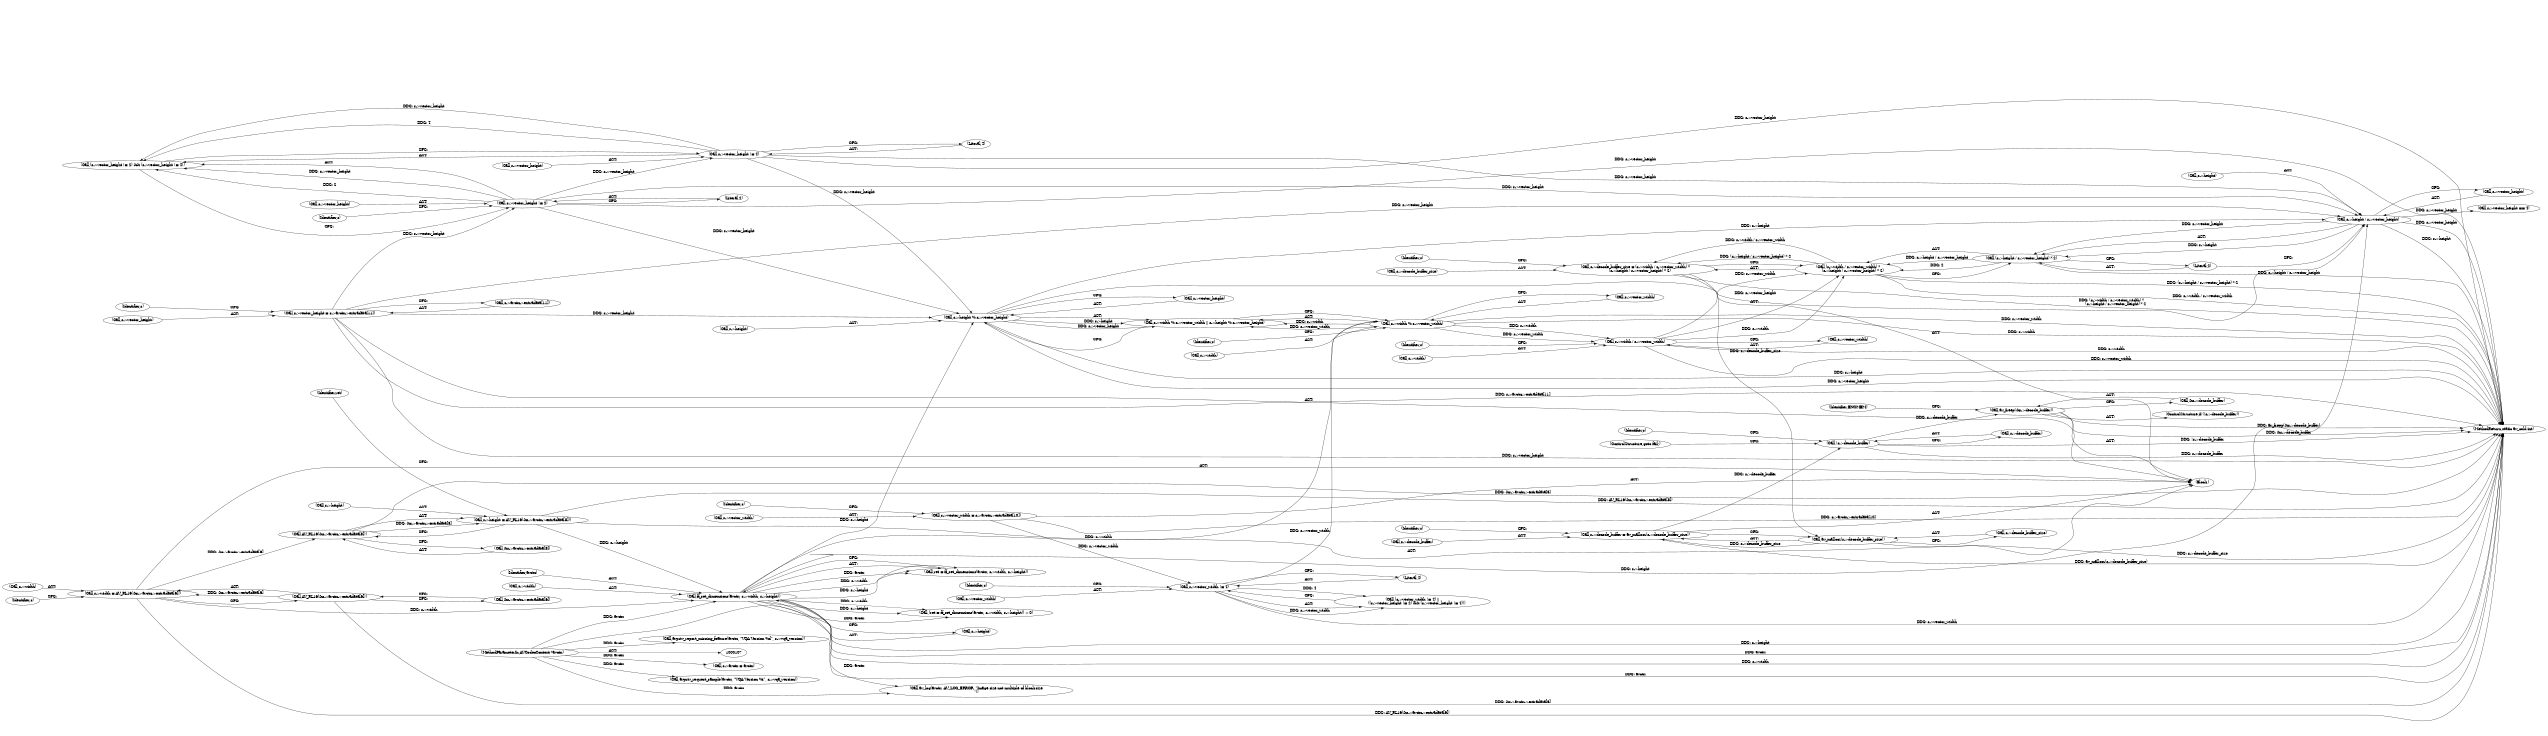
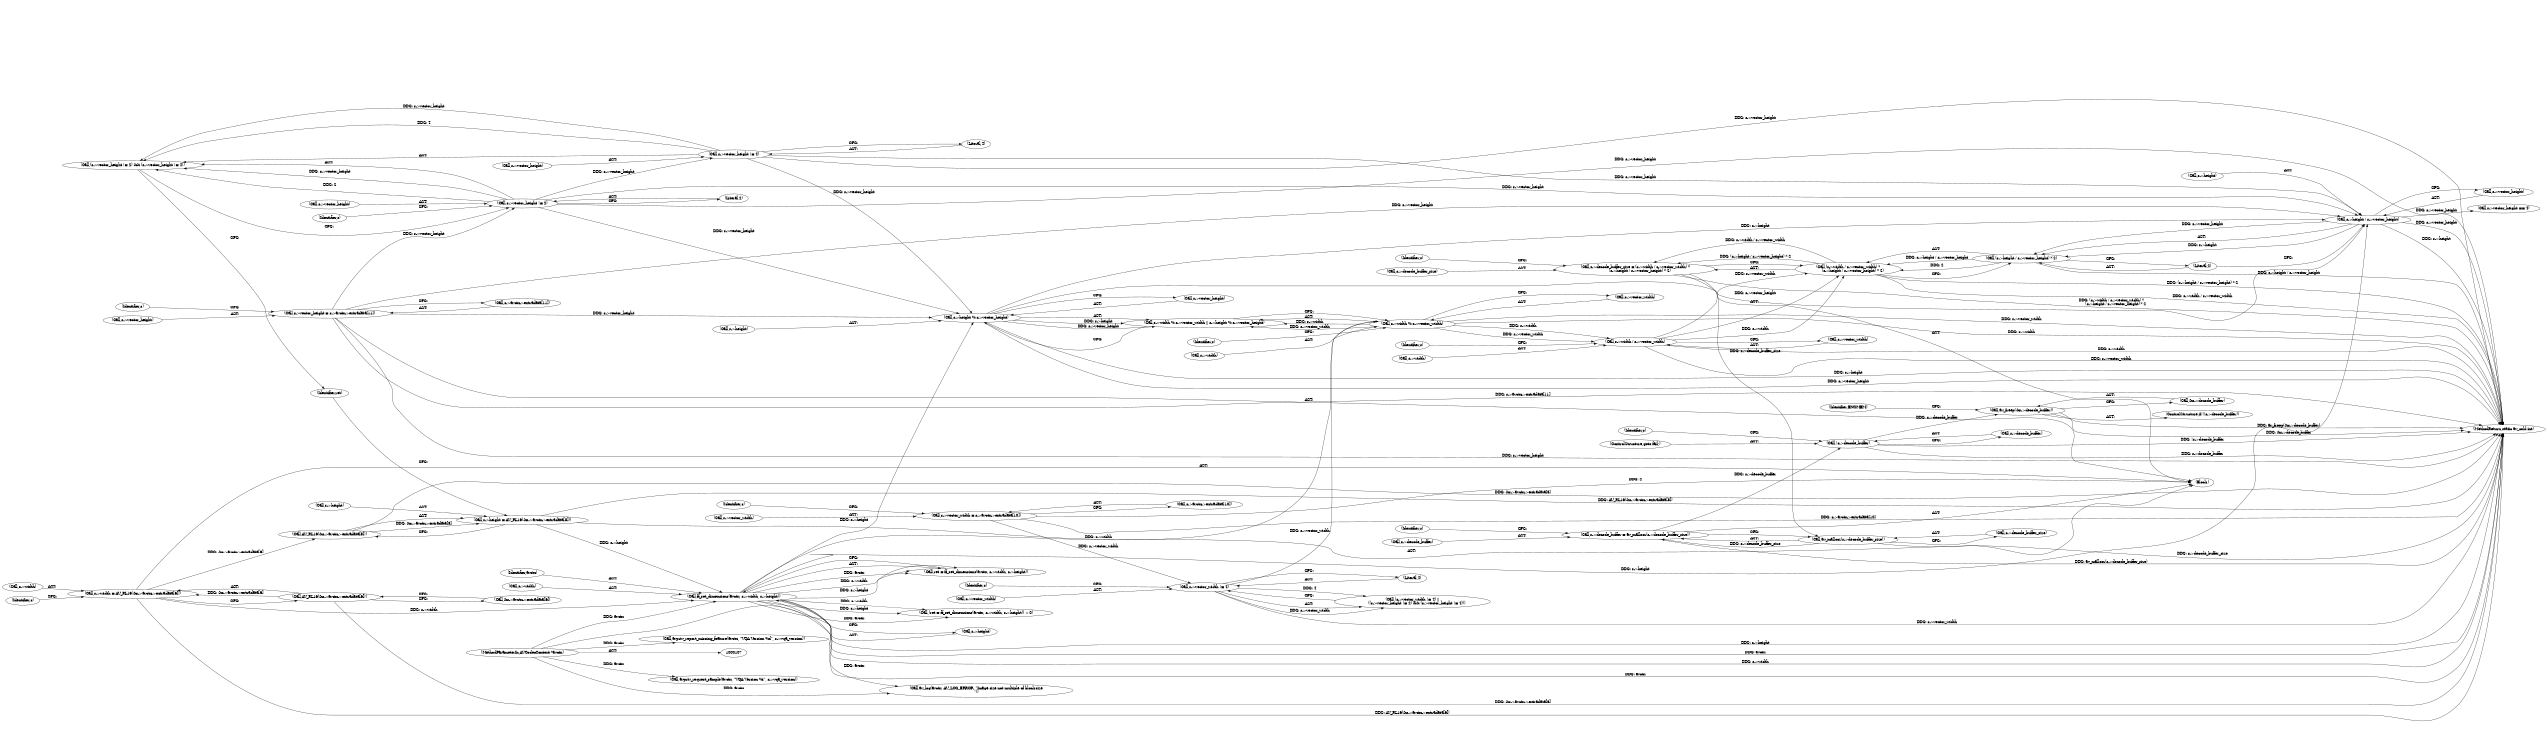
(430, 152) -> (239, 272)
(1755, 442) -> (1755, 442)
(2114, 455) -> none
(1635, 480) -> (1635, 480)
none -> (1204, 505)
(522, 549) -> none
(734, 666) -> none
